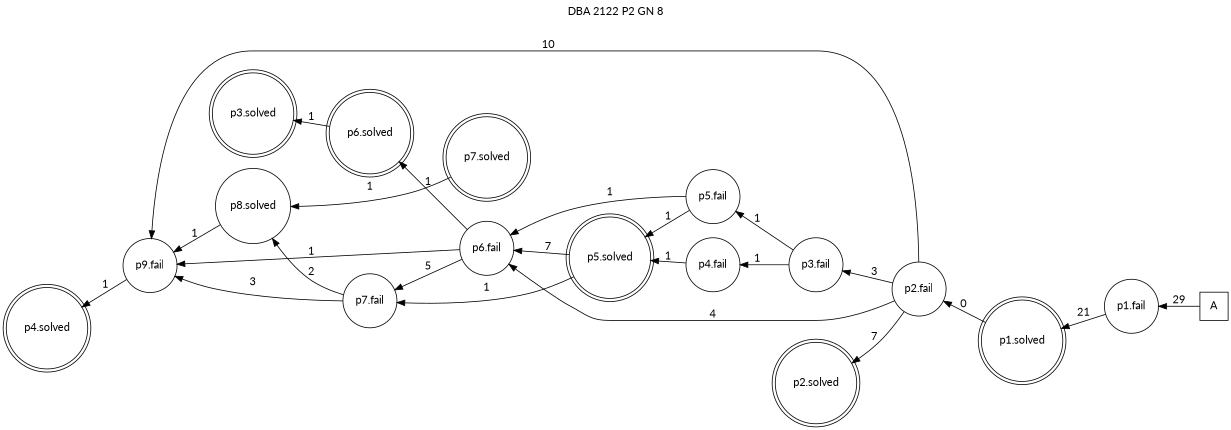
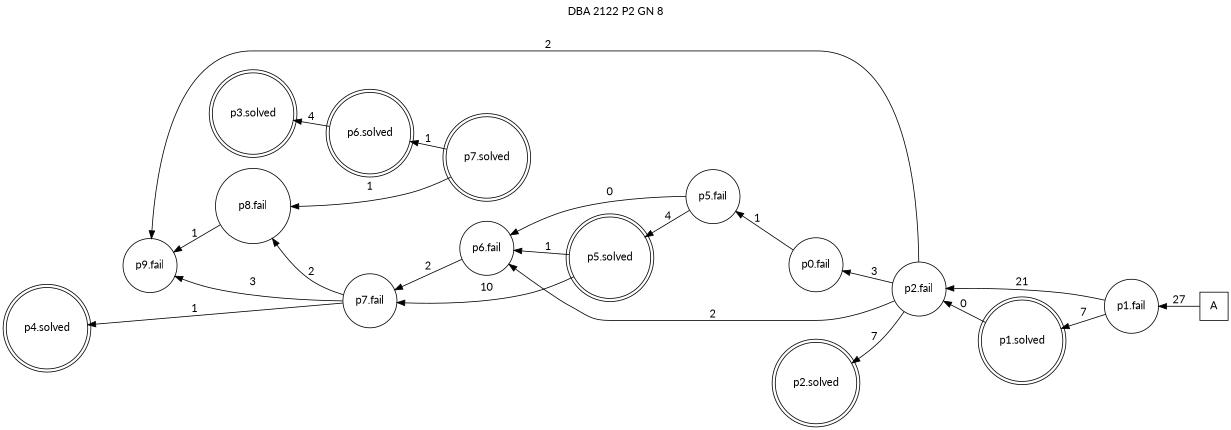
(548, 45) -> (548, 45)
(312, 117) -> (312, 117)
(610, 192) -> (610, 192)
(436, 198) -> (432, 146)
(253, 206) -> (253, 206)
(668, 217) -> (668, 217)
(548, 247) -> (548, 247)
(322, 257) -> none
(713, 265) -> none
(816, 265) -> (816, 265)
(428, 267) -> (428, 267)
(487, 288) -> (487, 288)
none -> (1030, 290)
(108, 291) -> (219, 314)
(1179, 300) -> (1179, 300)
(1084, 313) -> (1084, 313)
(713, 315) -> (713, 315)
